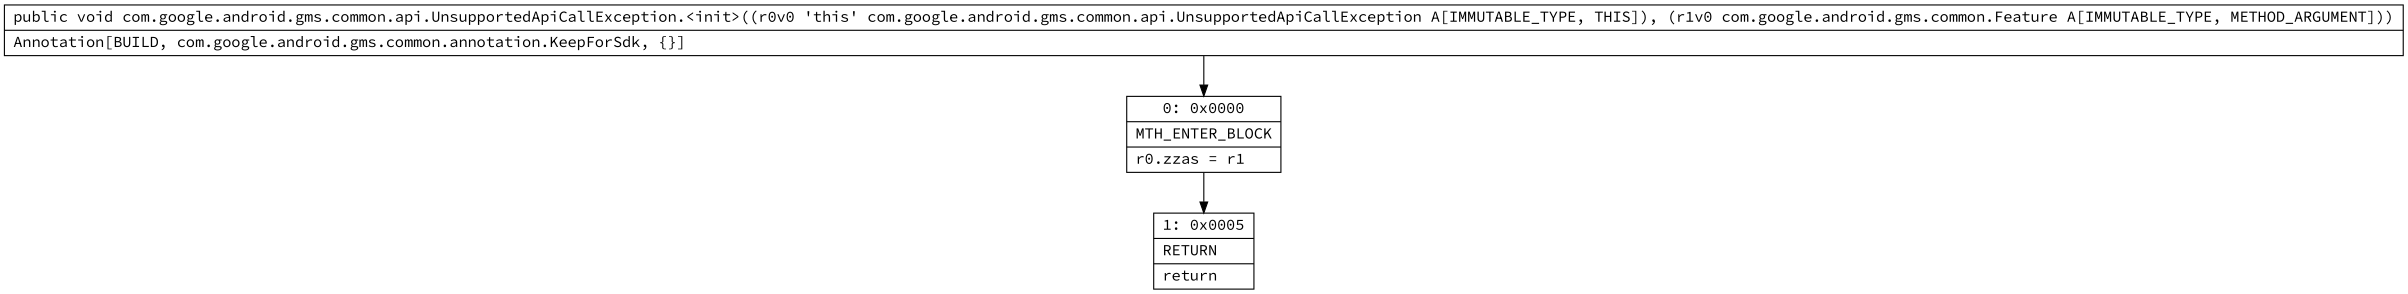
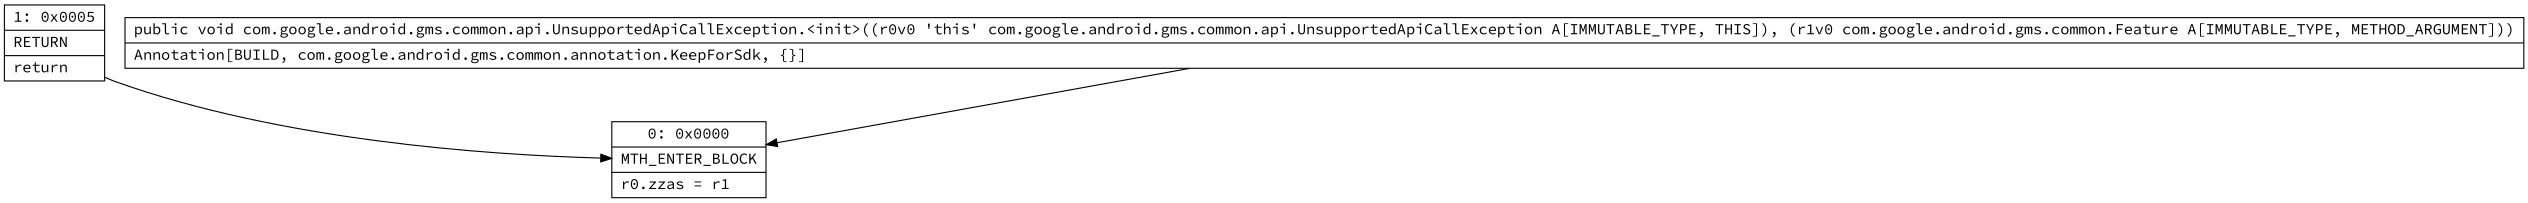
(1204, 187) -> (350, 137)
